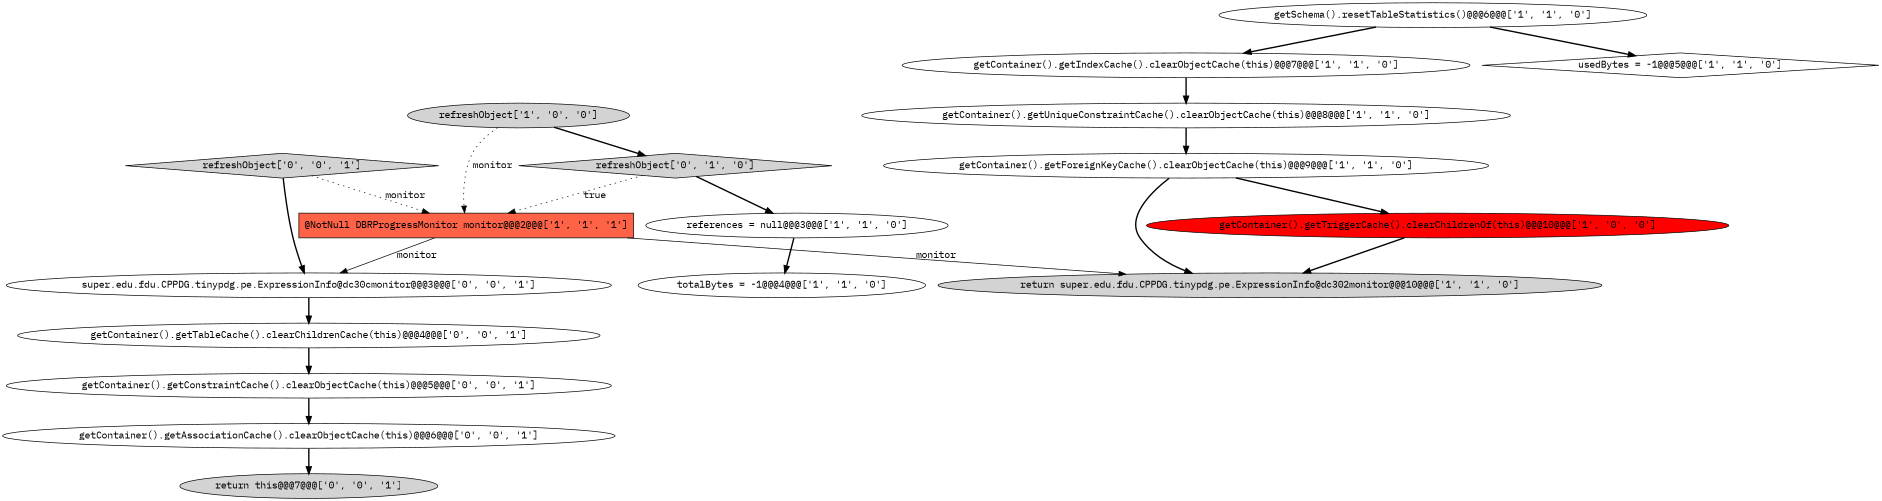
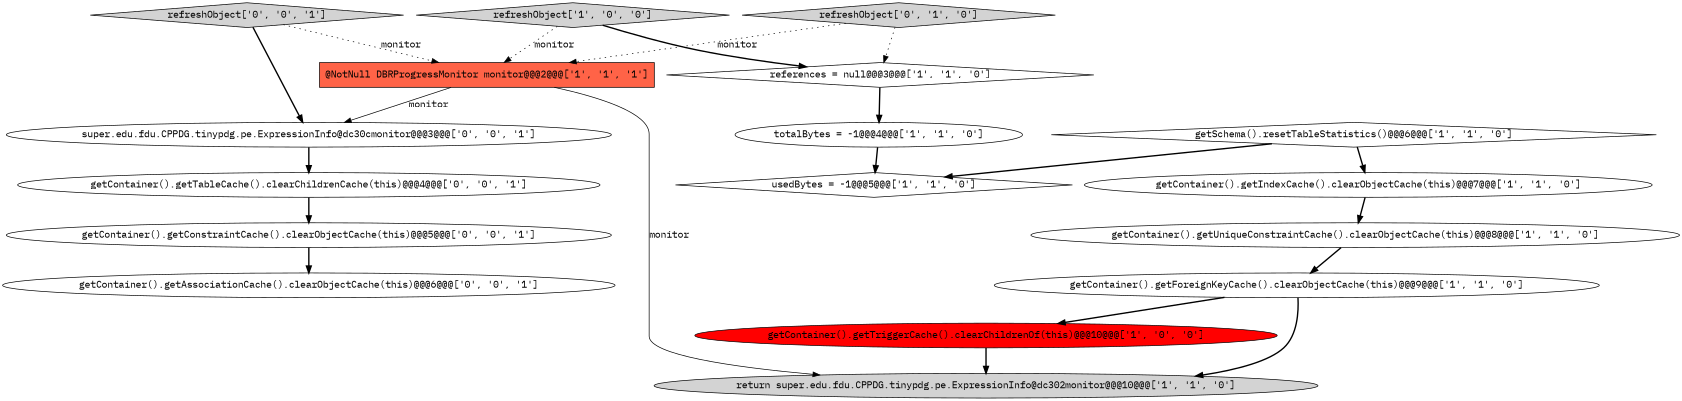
(1433, 15) -> (1354, 135)
(519, 116) -> (573, 15)
(596, 140) -> (700, 51)
none -> (877, 156)
(731, 193) -> (890, 42)
(595, 196) -> (737, 45)
(797, 226) -> (880, 75)
(309, 486) -> none
